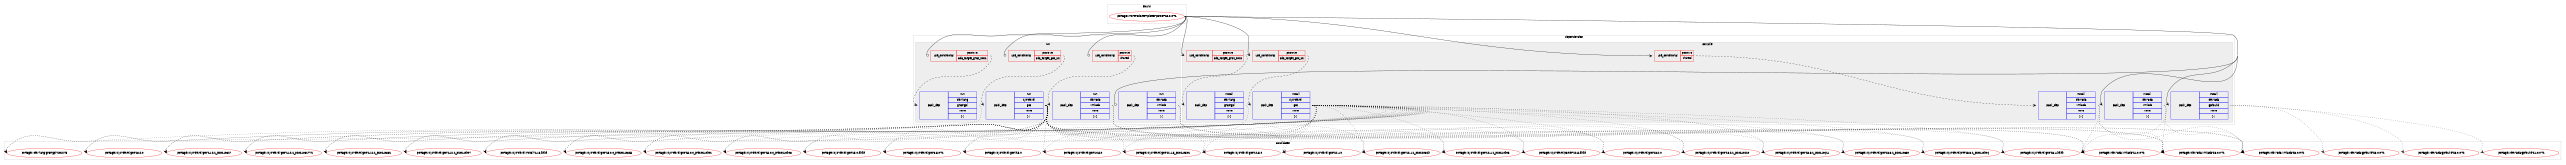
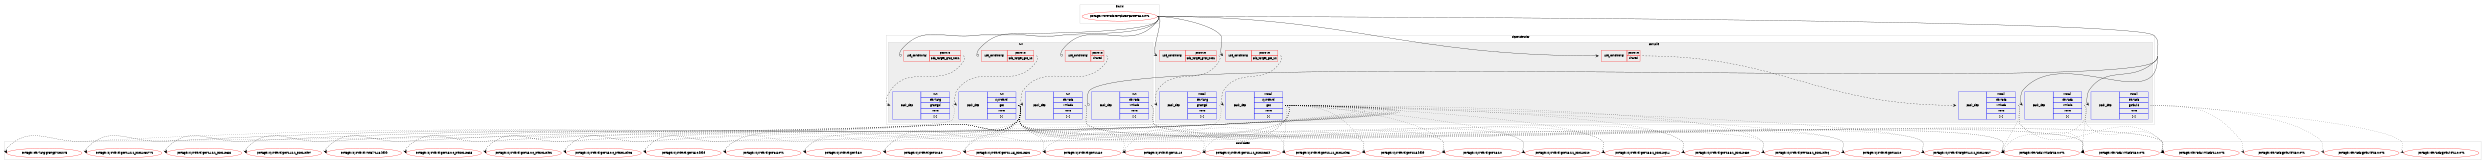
(204, 153) -> (1962, 153)
(1562, 153) -> (1403, 153)
(2042, 153) -> none
